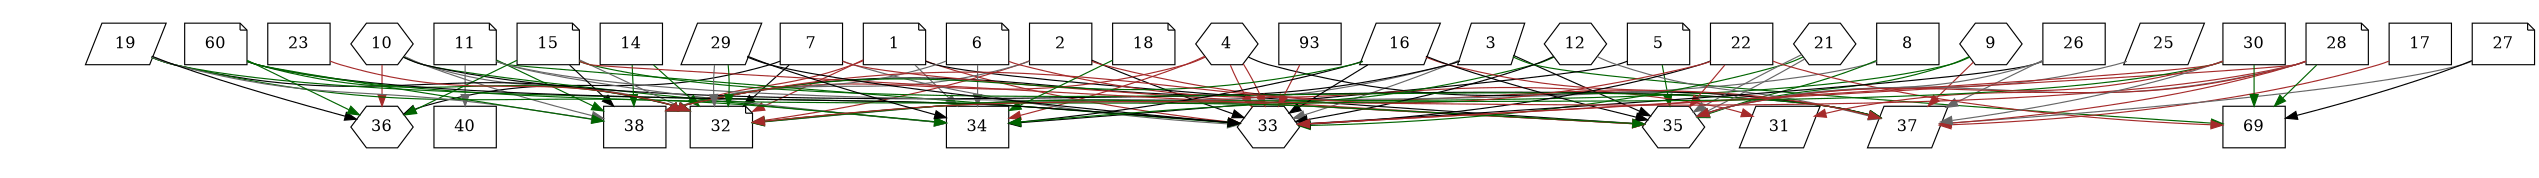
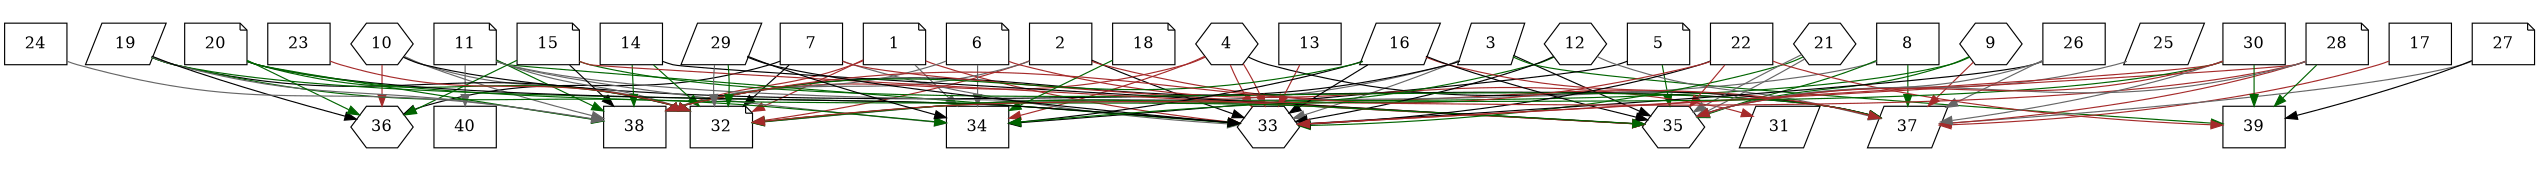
none -> (36, 44)
(216, 44) -> (216, 44)
(1310, 44) -> (1310, 44)
none -> (1908, 80)
(629, 83) -> (588, 85)
(2067, 93) -> none
(668, 96) -> none
(1278, 99) -> (1147, 96)
(2254, 127) -> (2254, 127)
